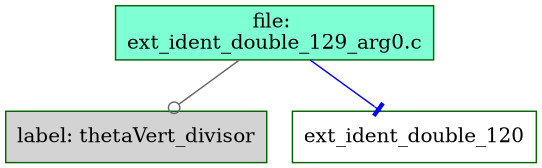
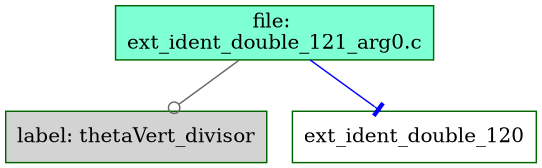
(275, 33) -> (275, 33)
